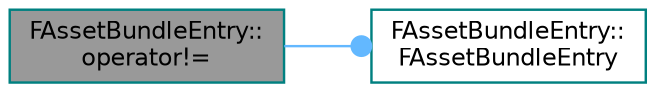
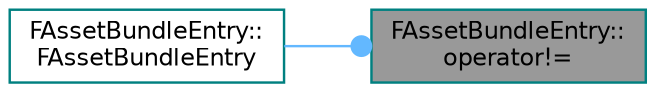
(318, 46) -> (318, 46)
